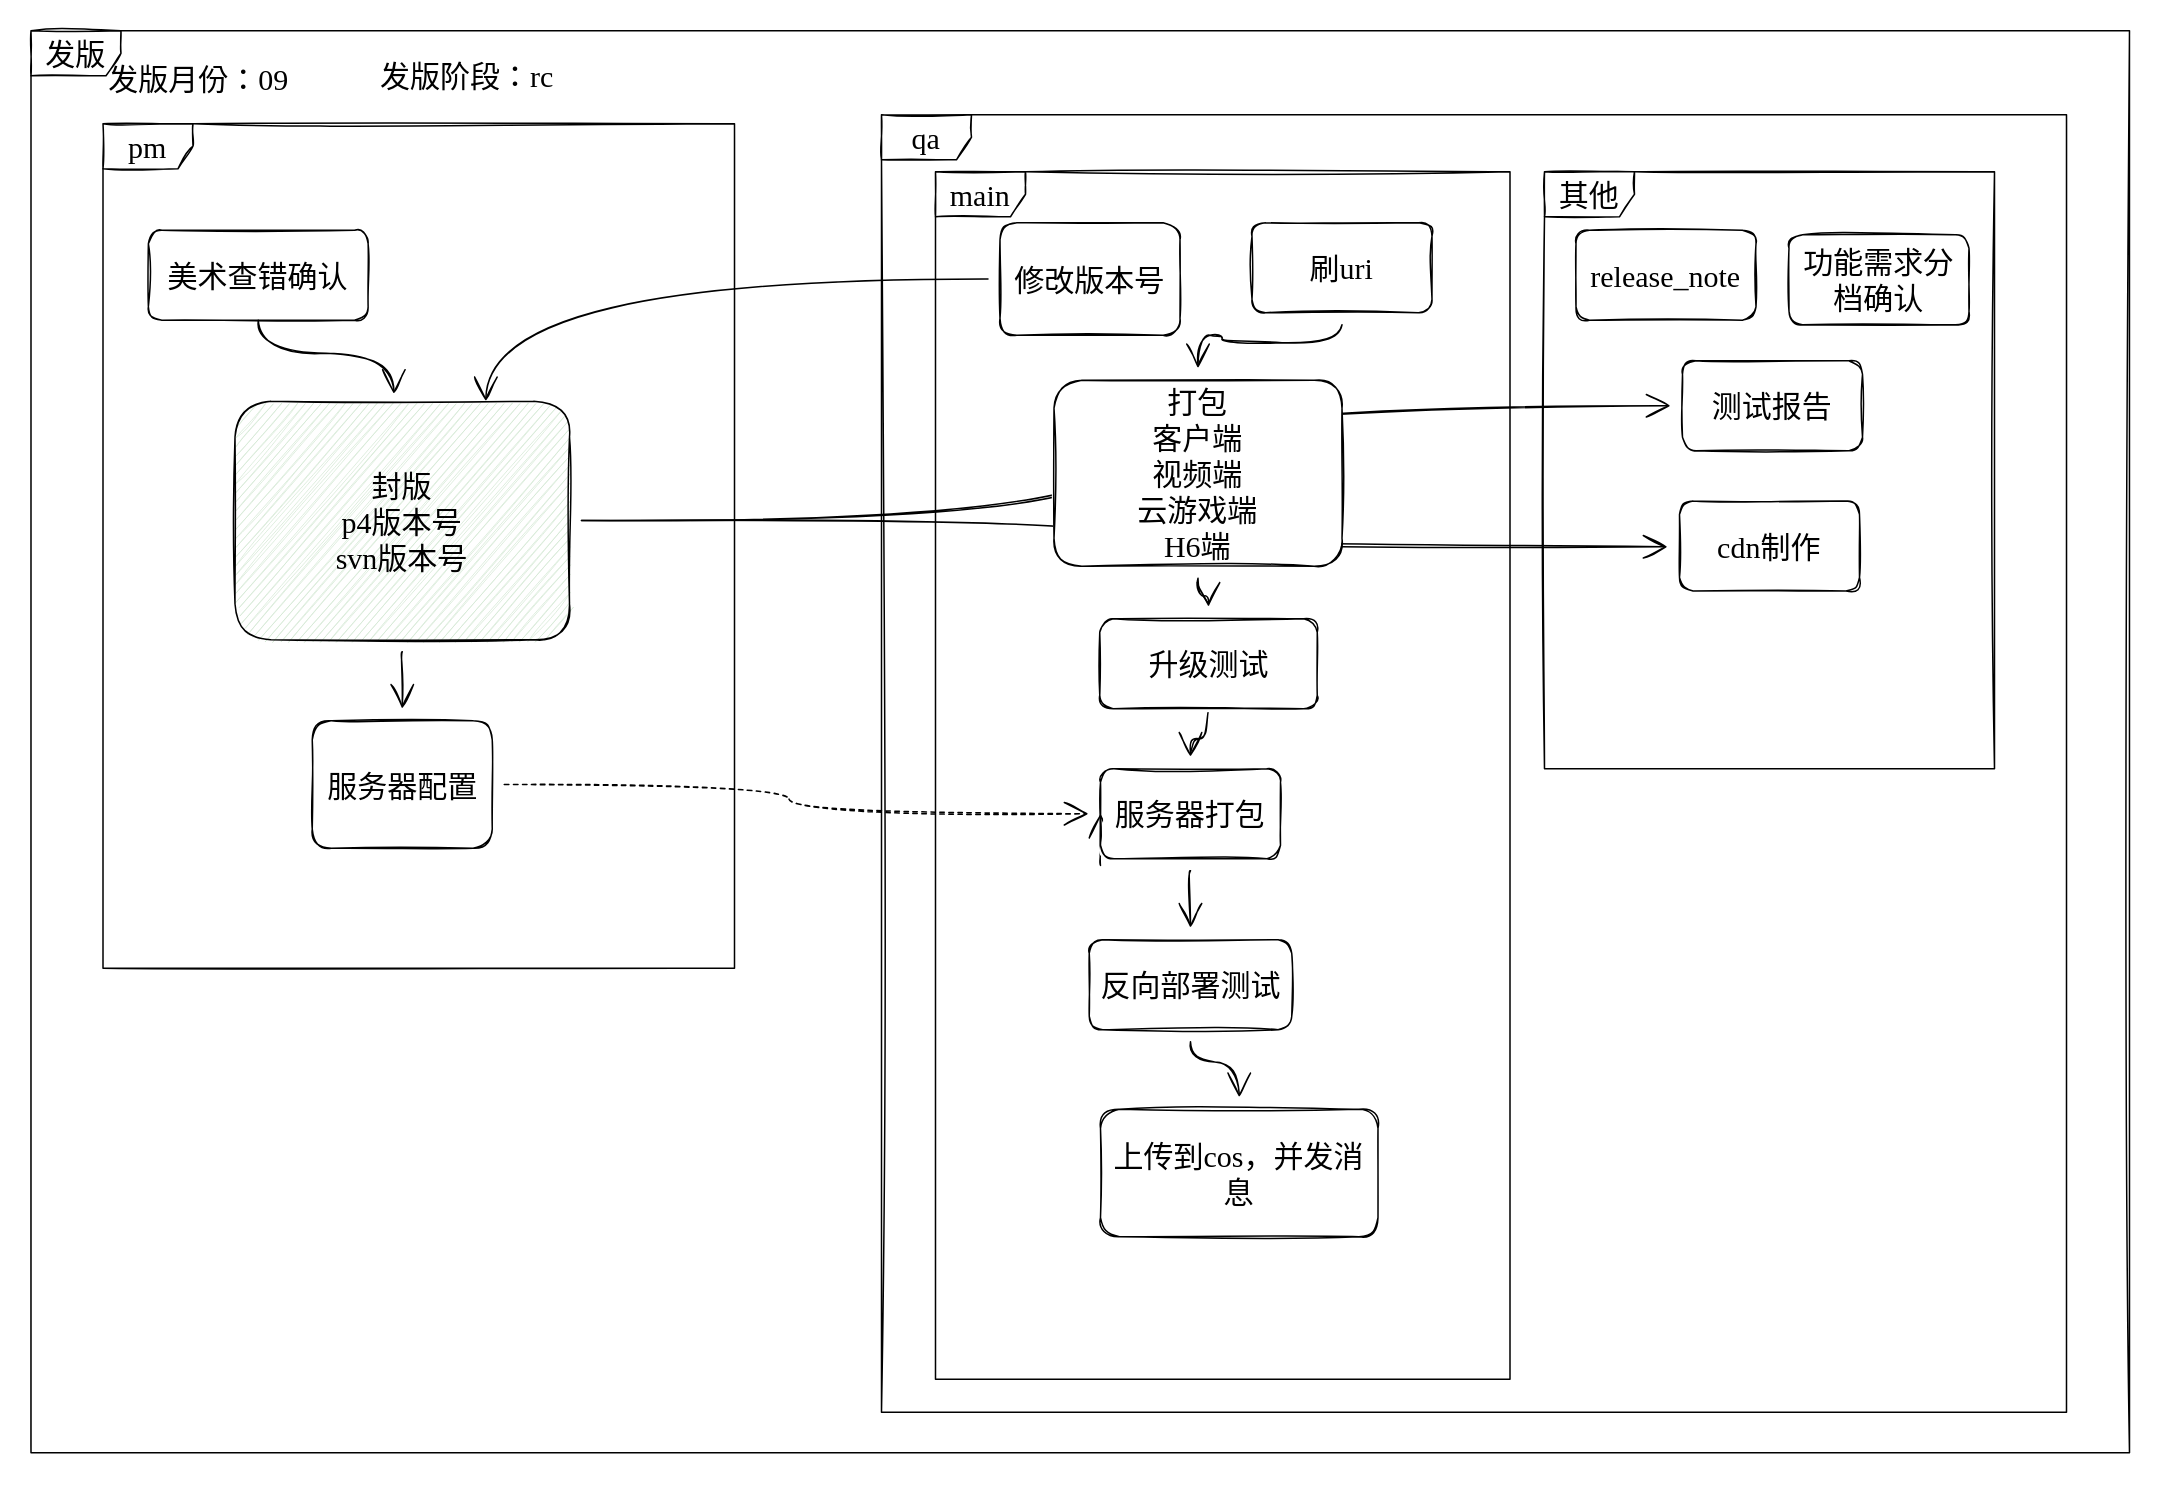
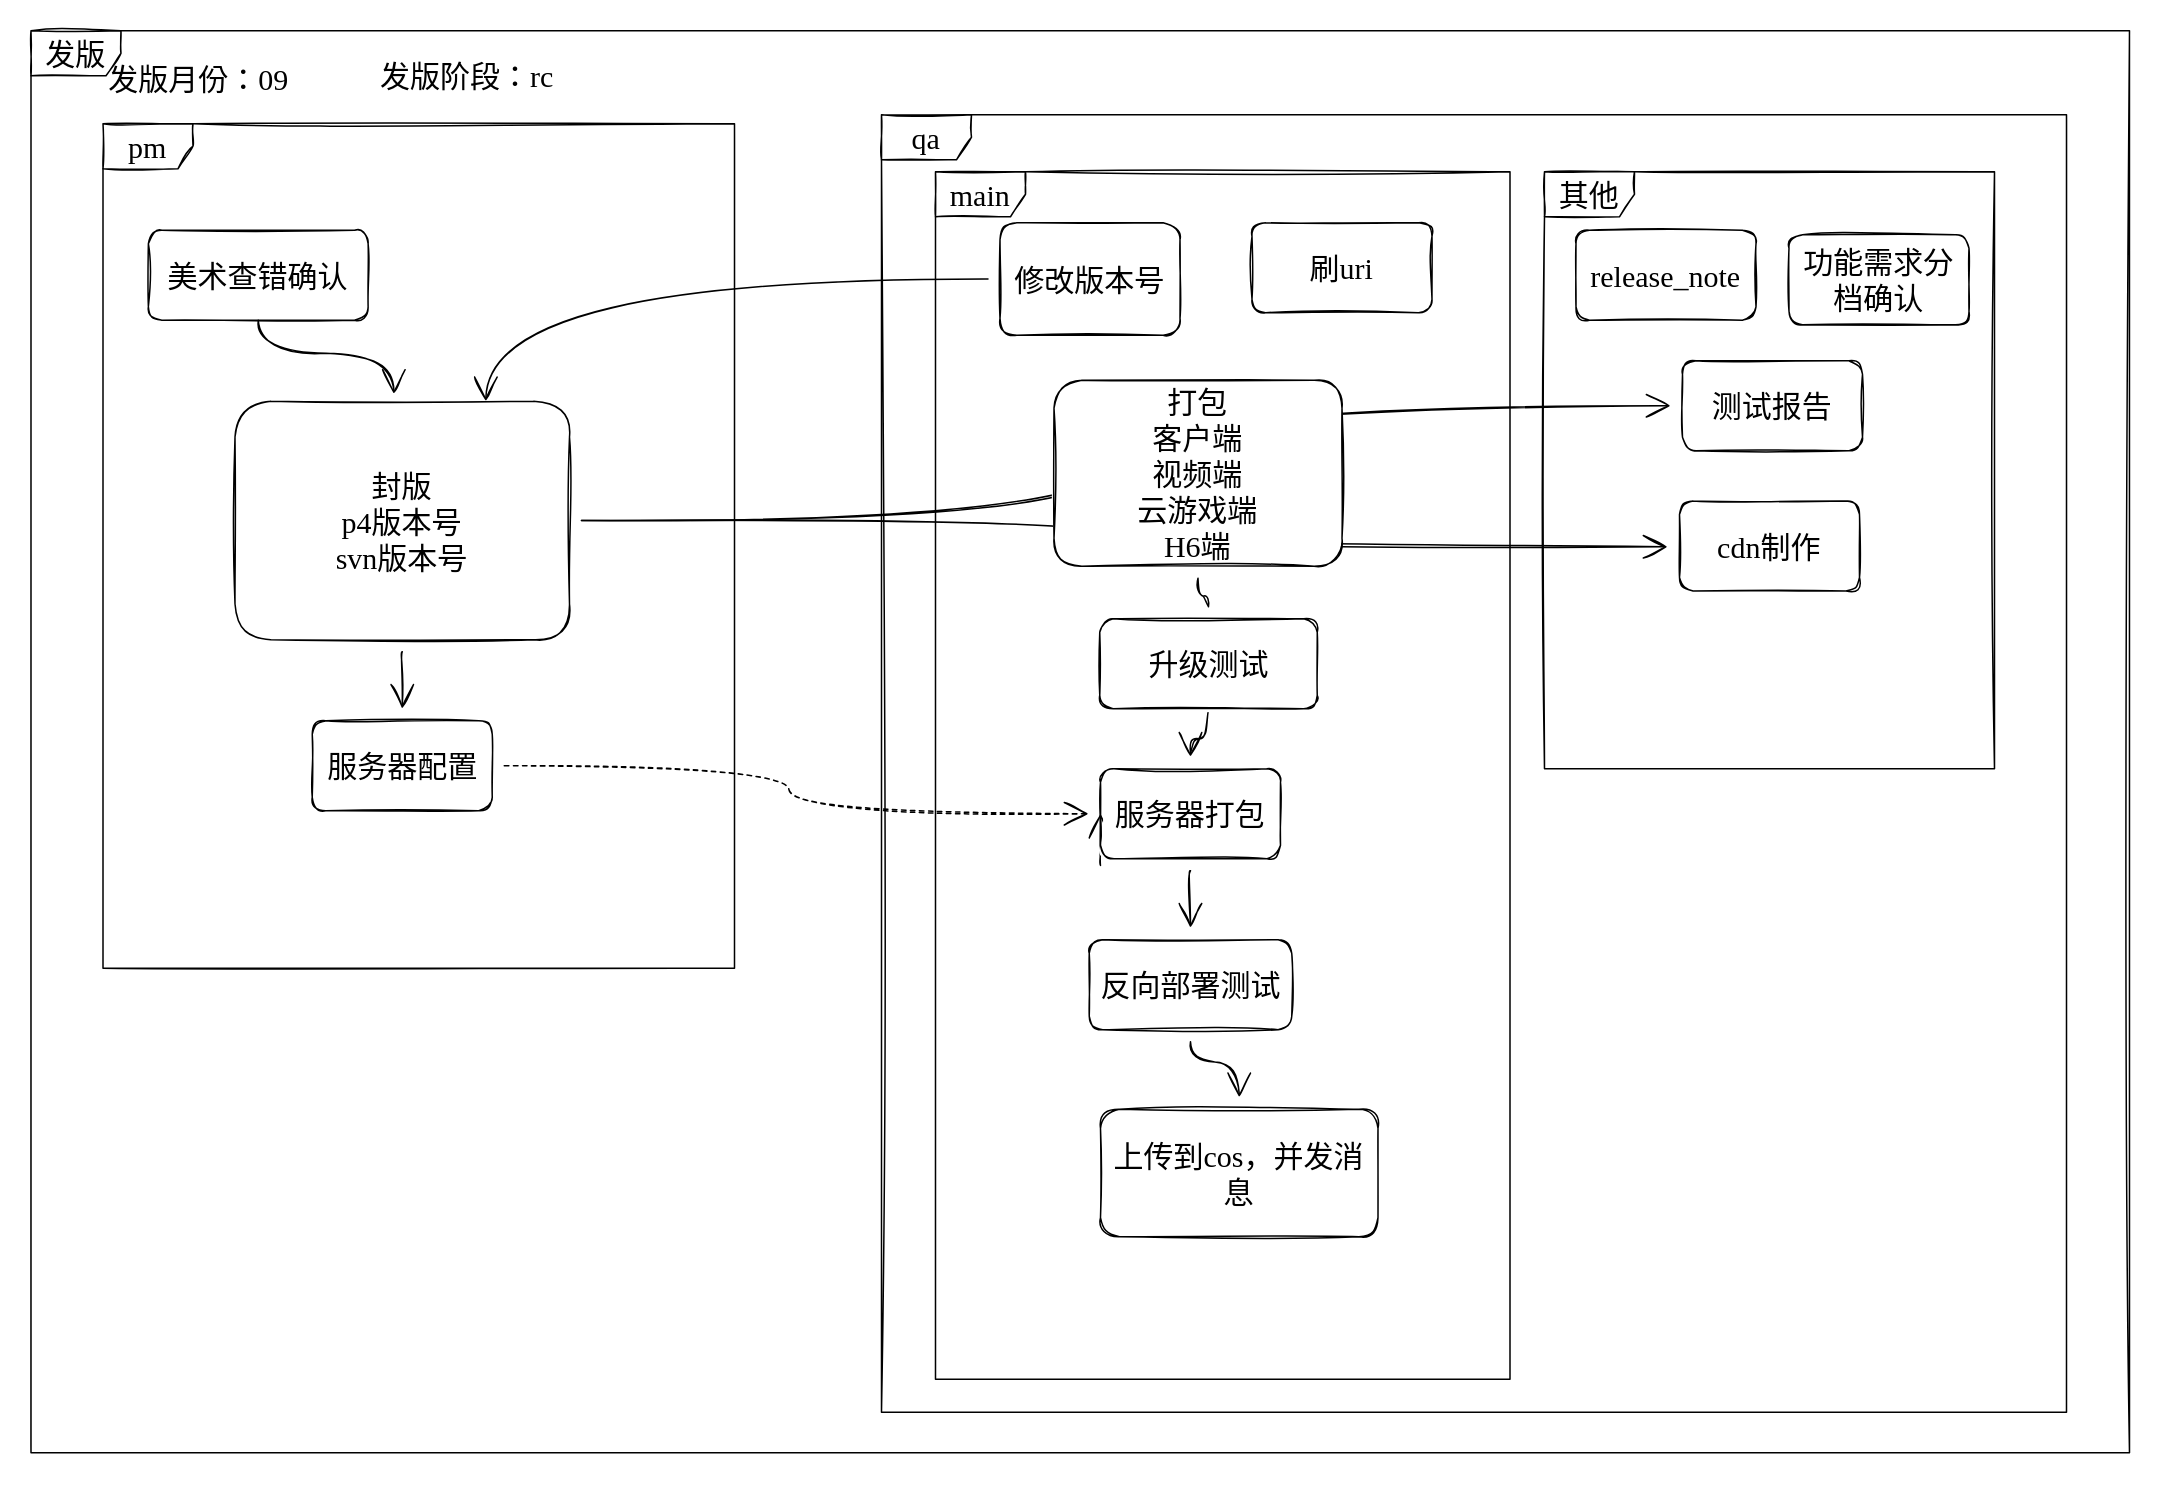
(1263, 343) -> none
(402, 521) -> (402, 521)
(1202, 596) -> (1202, 596)
(402, 785) -> (402, 766)
